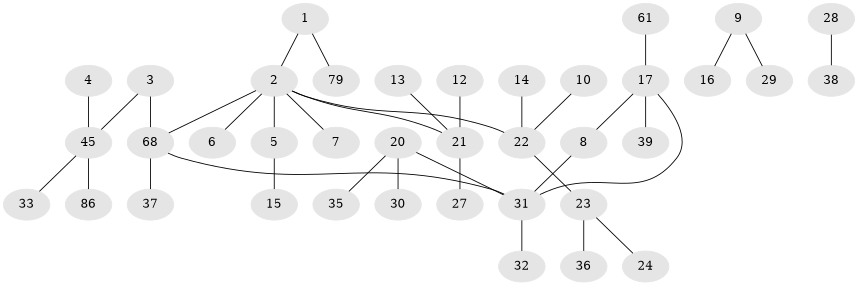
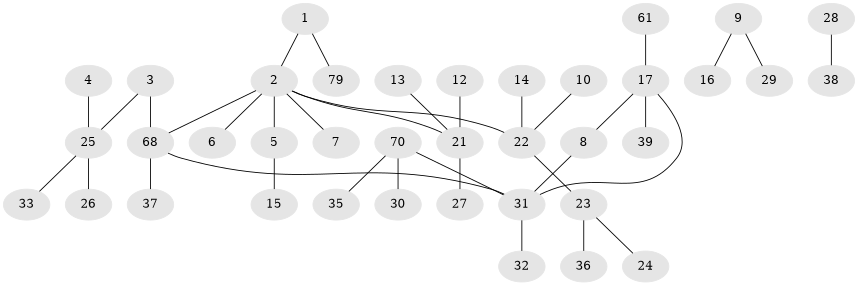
(89, 143) -> (89, 143)
(398, 143) -> (398, 143)
(89, 205) -> (89, 205)
